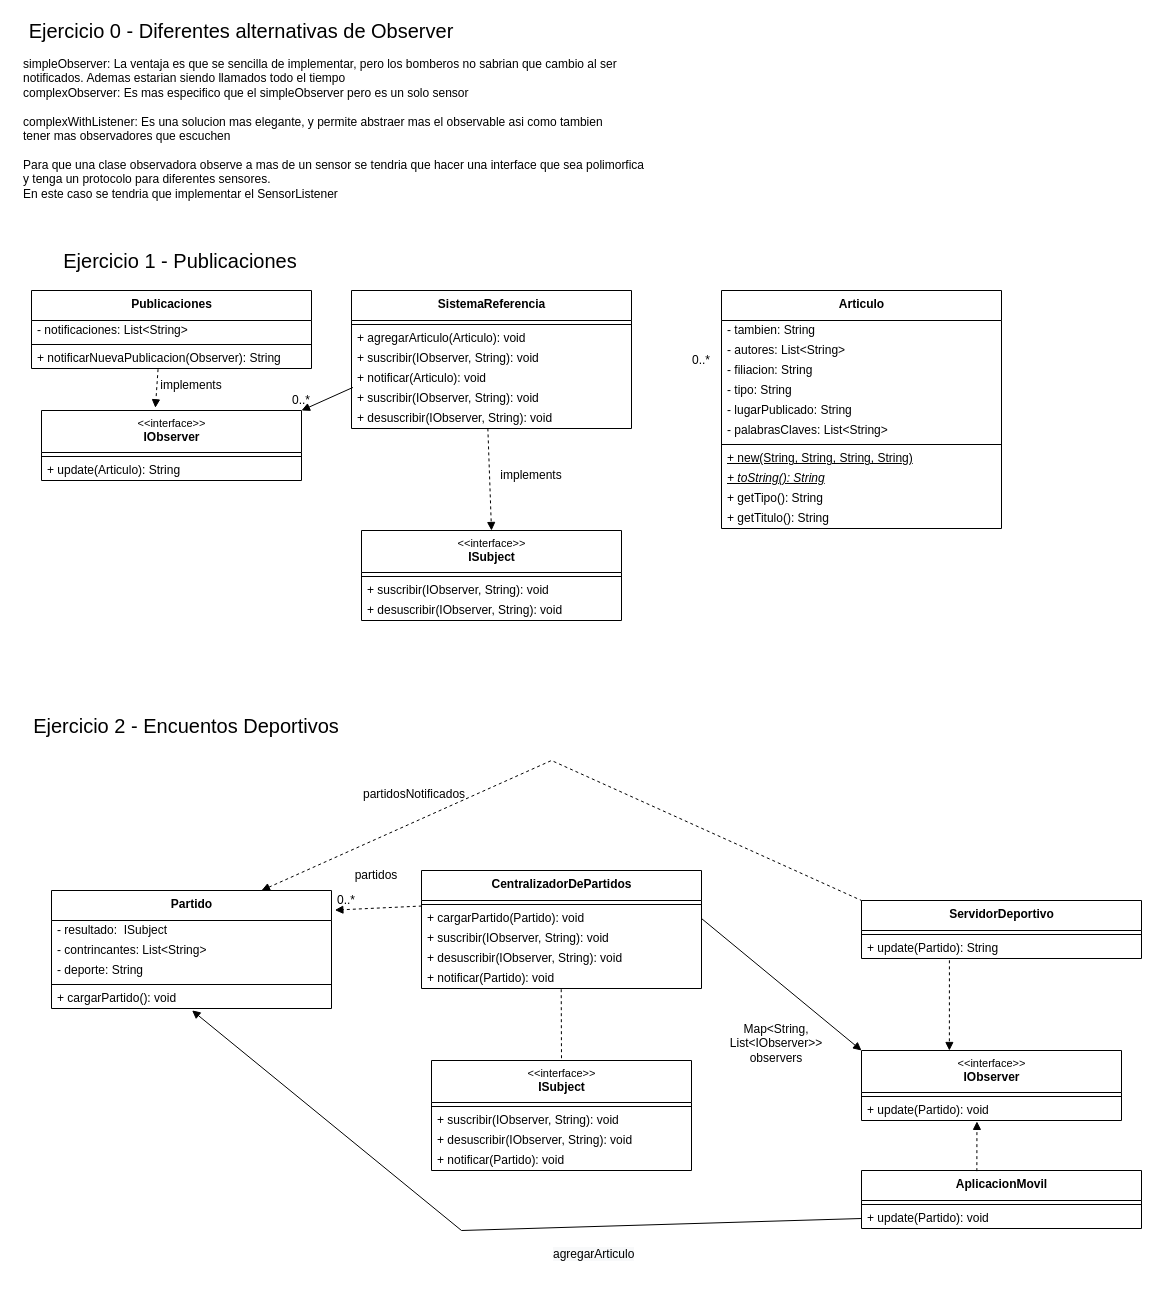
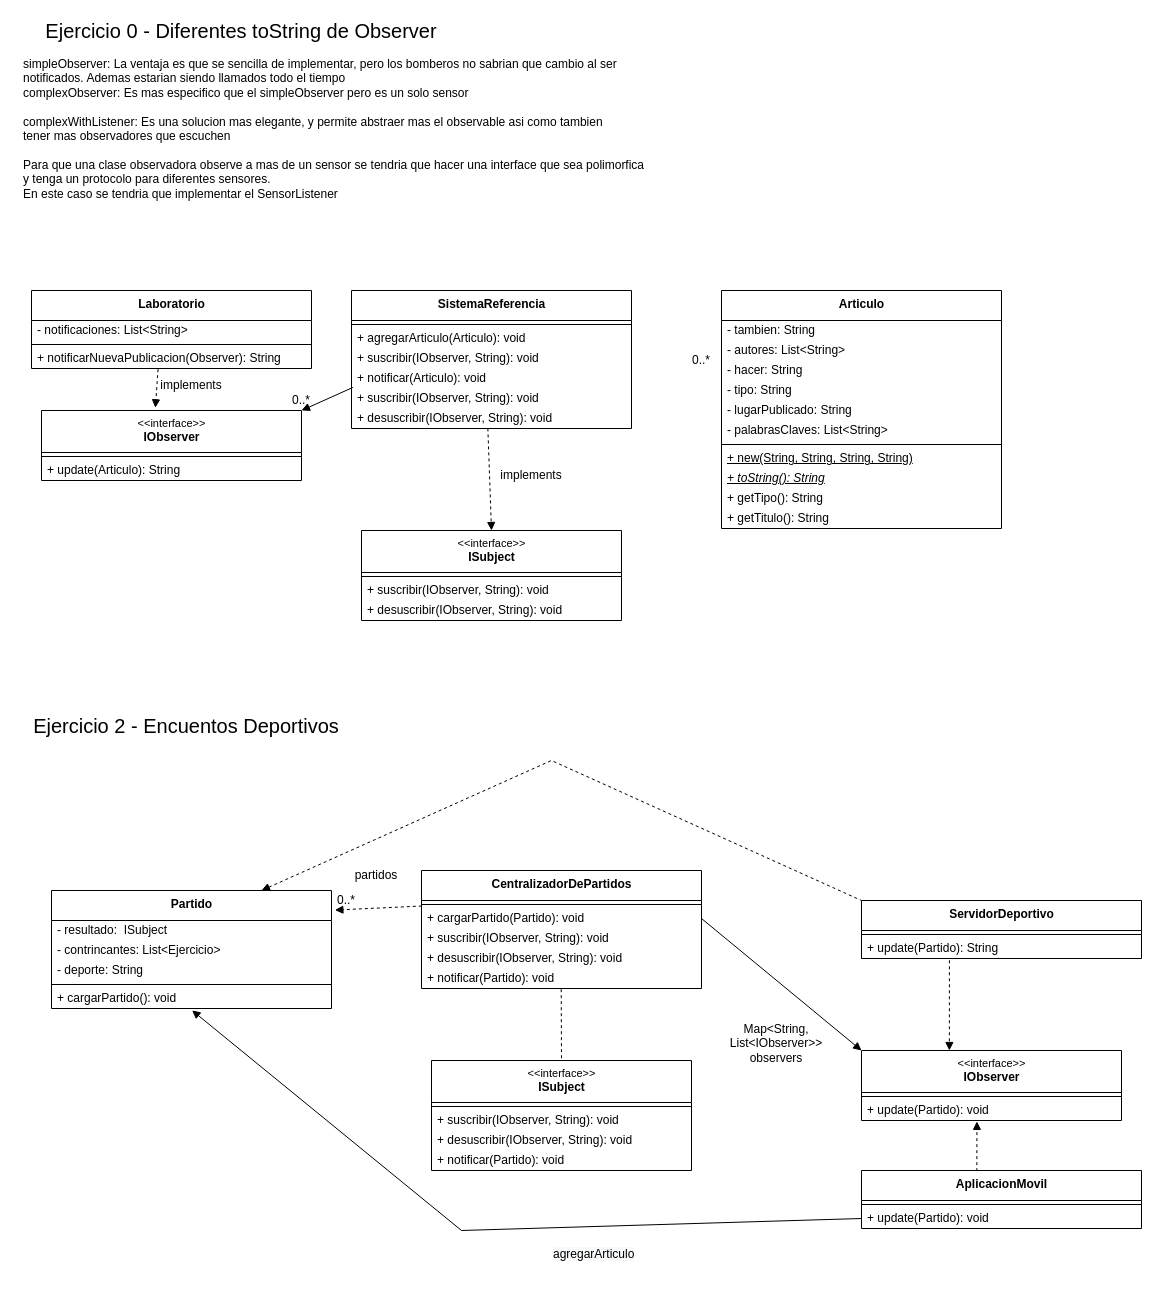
(242, 31) -> (242, 31)
(181, 261) -> none
(172, 304) -> (172, 304)
(775, 371) -> (768, 371)
(397, 796) -> none
(138, 951) -> (146, 951)
